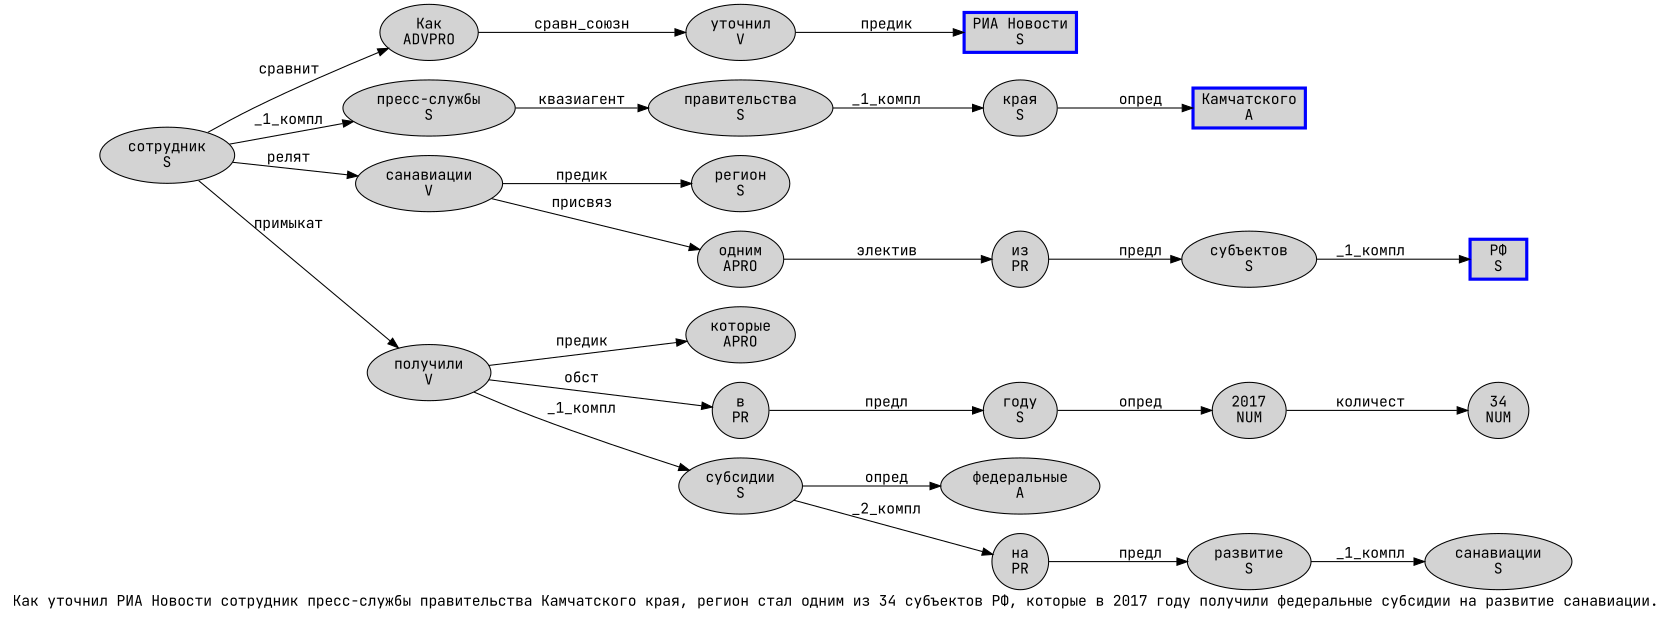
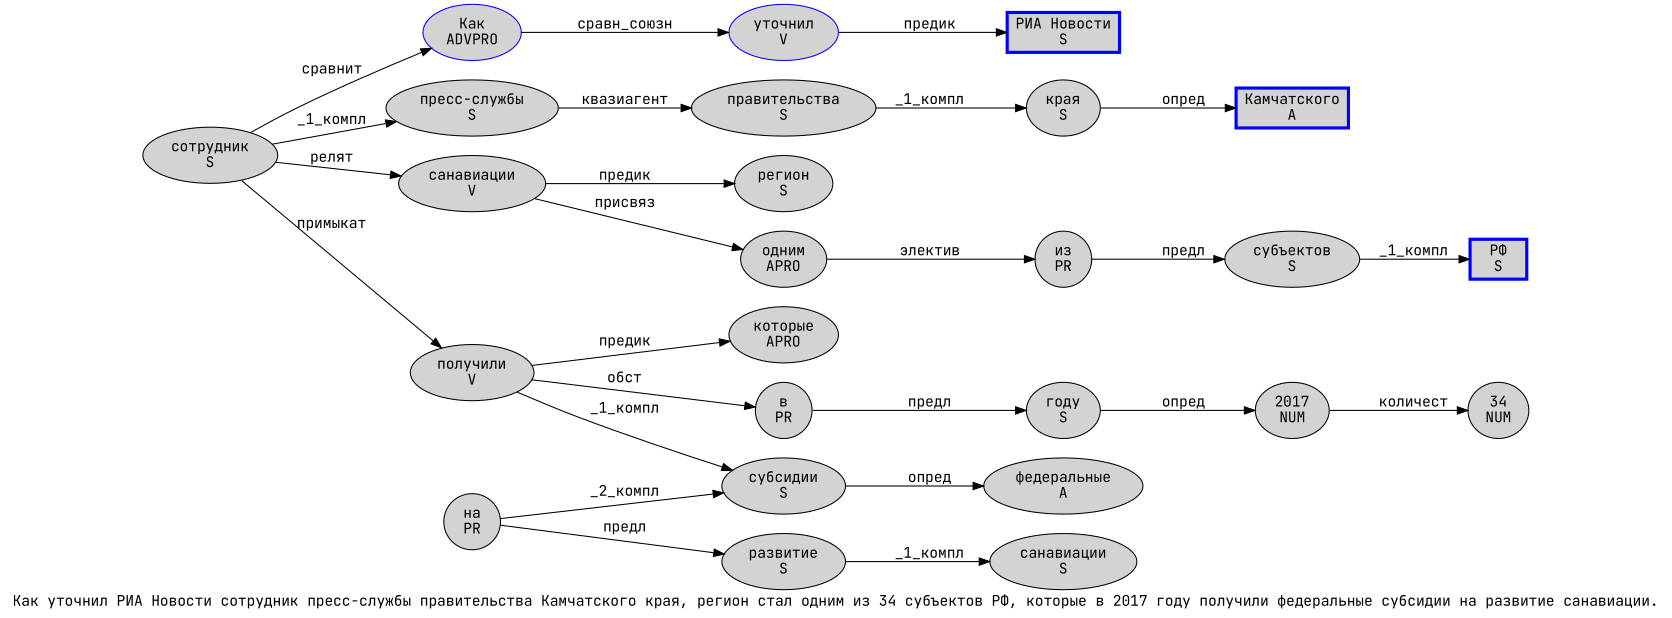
(429, 32) -> (472, 32)
(741, 32) -> (784, 32)
(888, 526) -> (607, 506)
